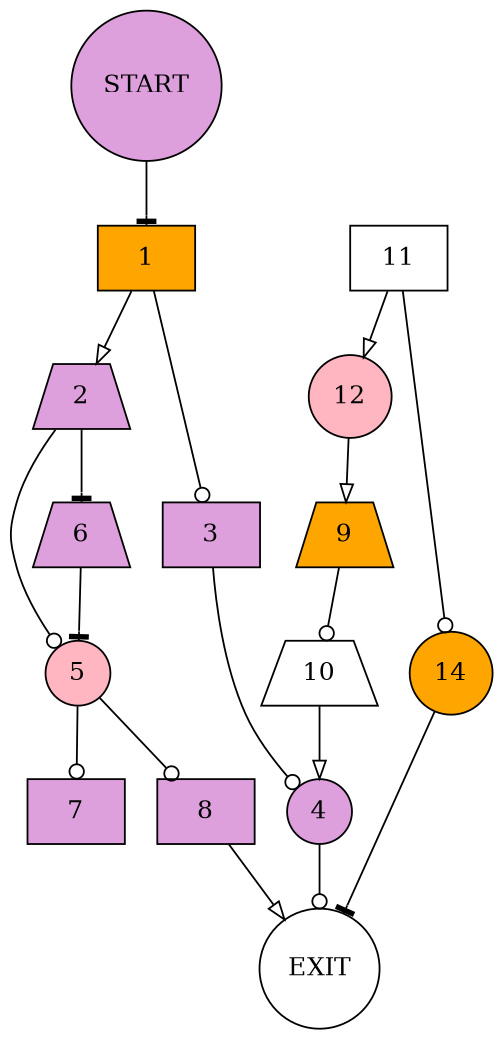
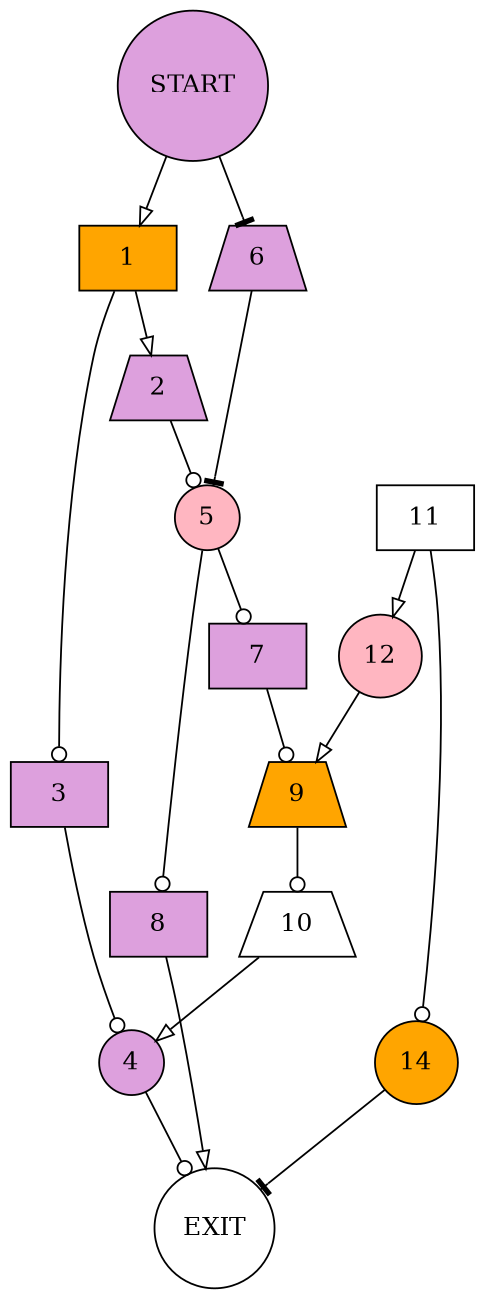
(146, 188) -> (156, 182)
(82, 461) -> (231, 187)
none -> (276, 718)
